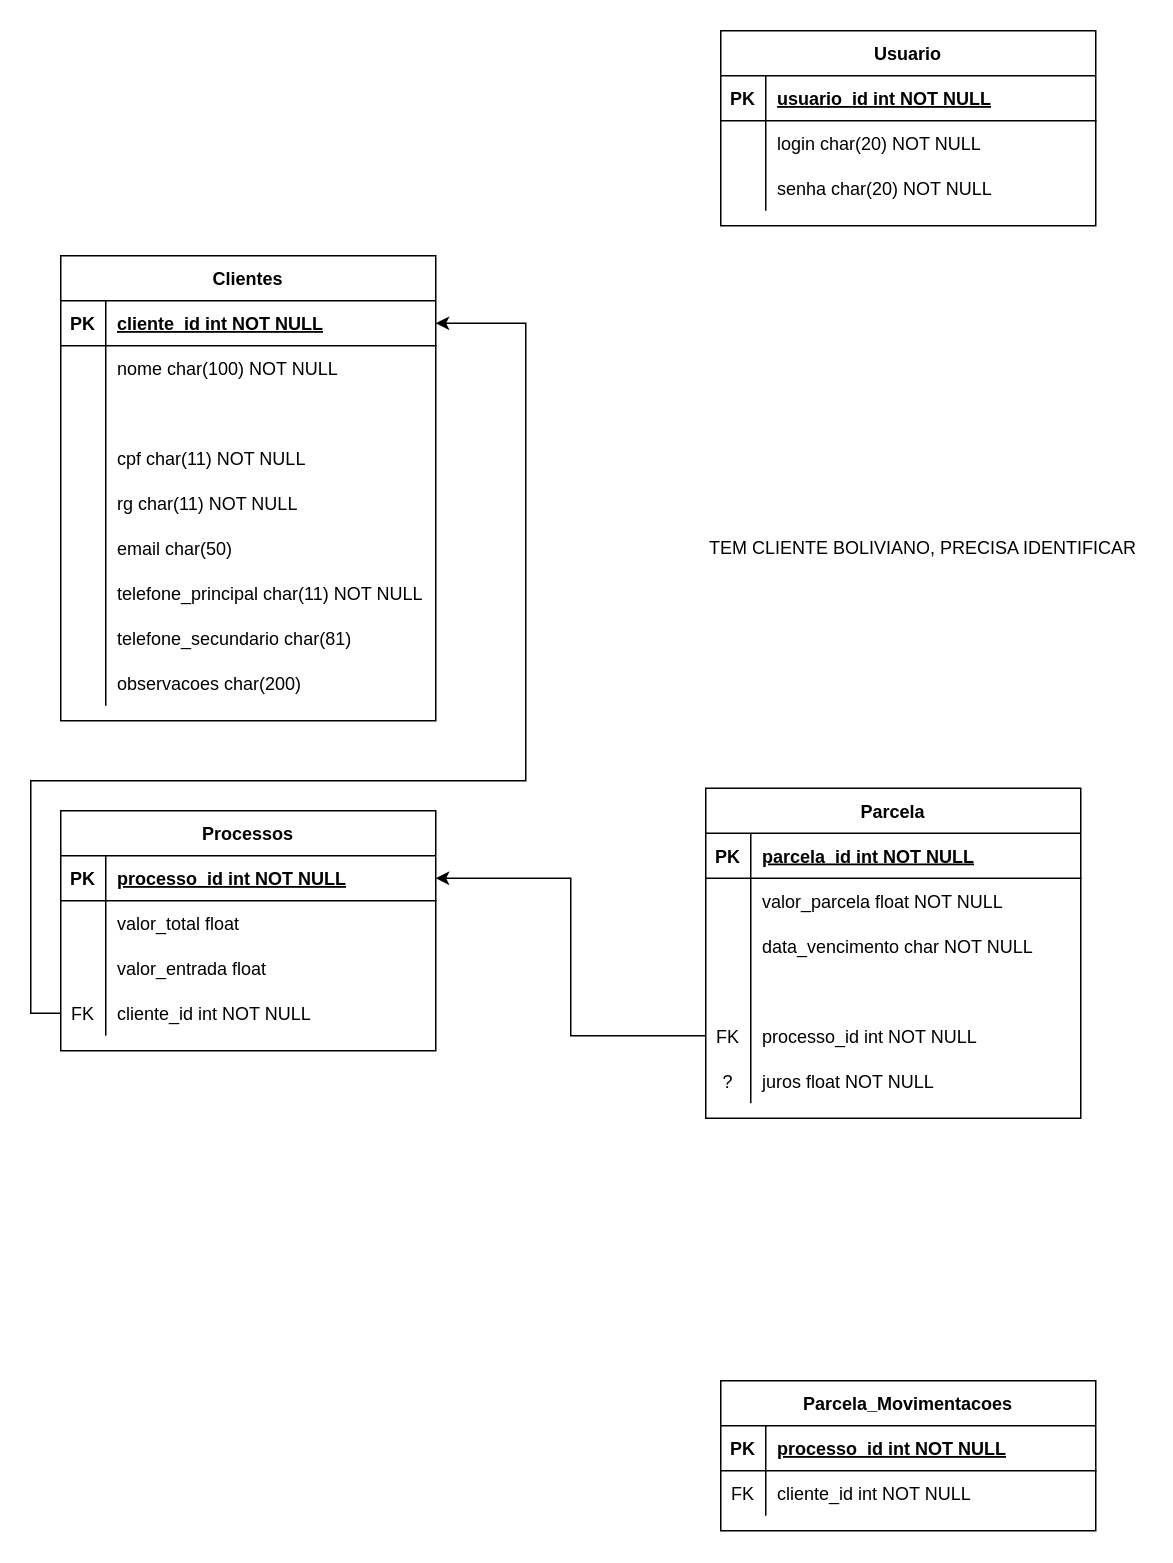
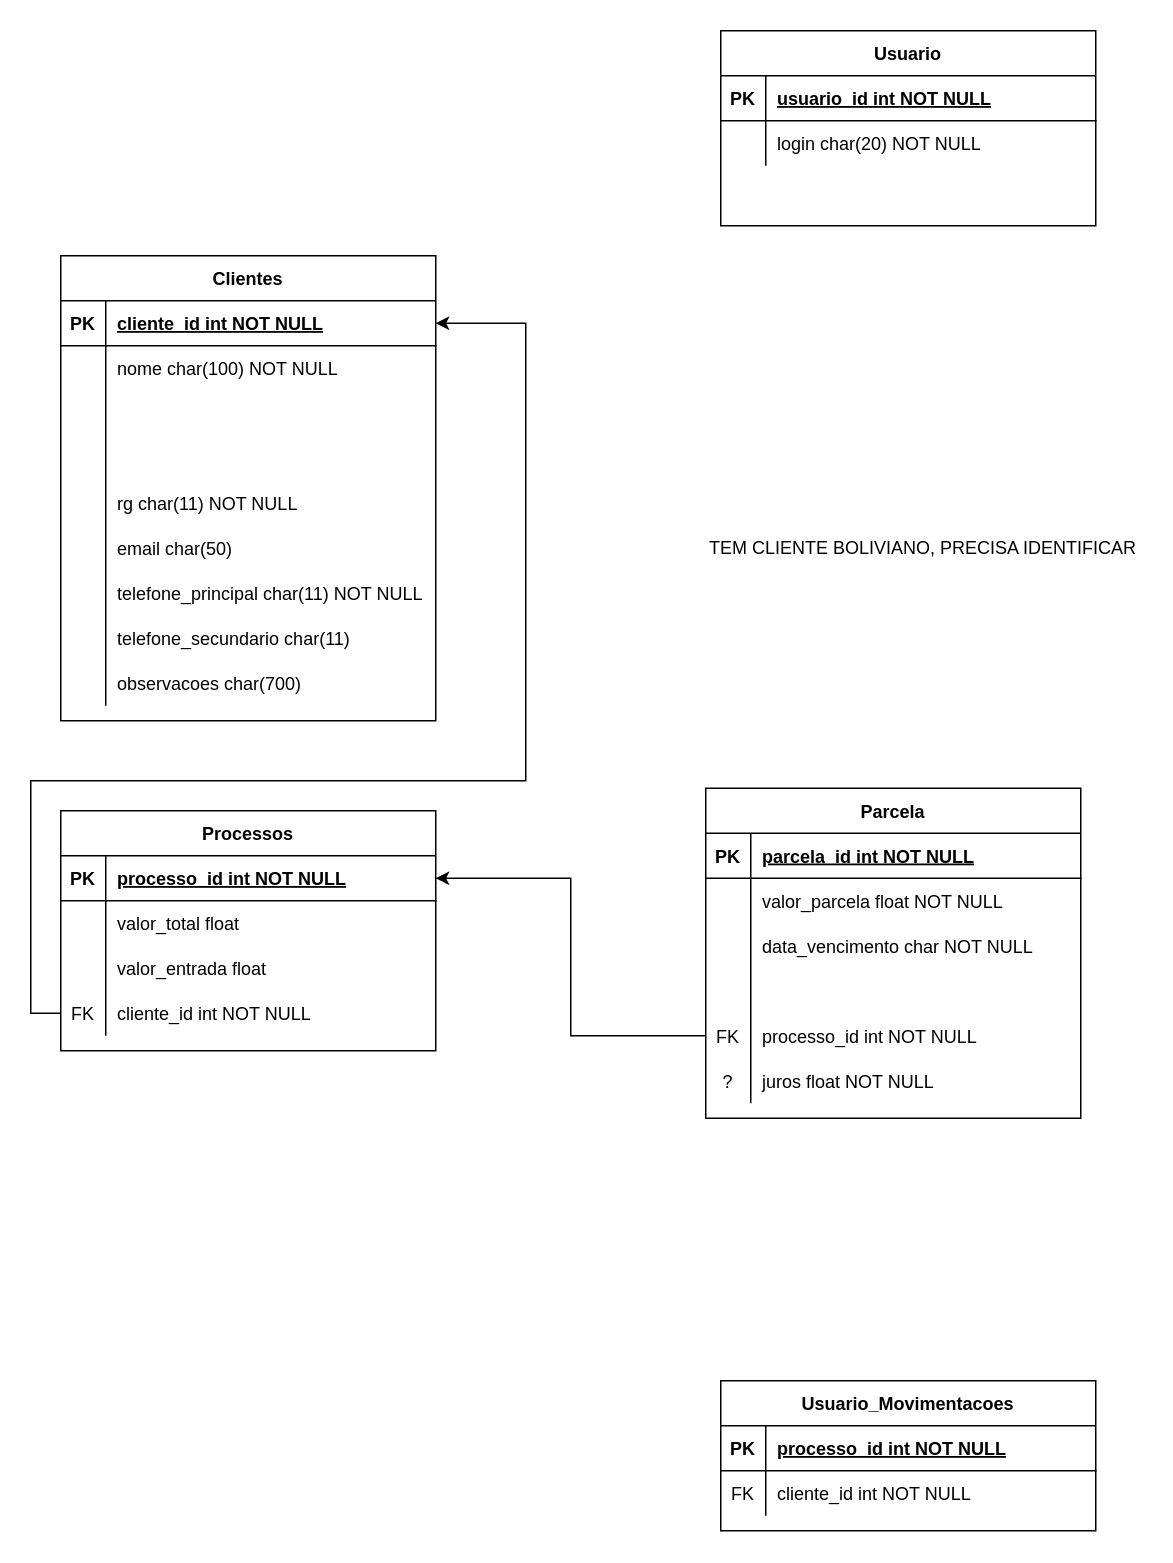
(931, 188) -> none
(271, 458) -> none
(251, 639) -> (251, 639)
(221, 684) -> (221, 684)
(908, 1404) -> (908, 1404)
